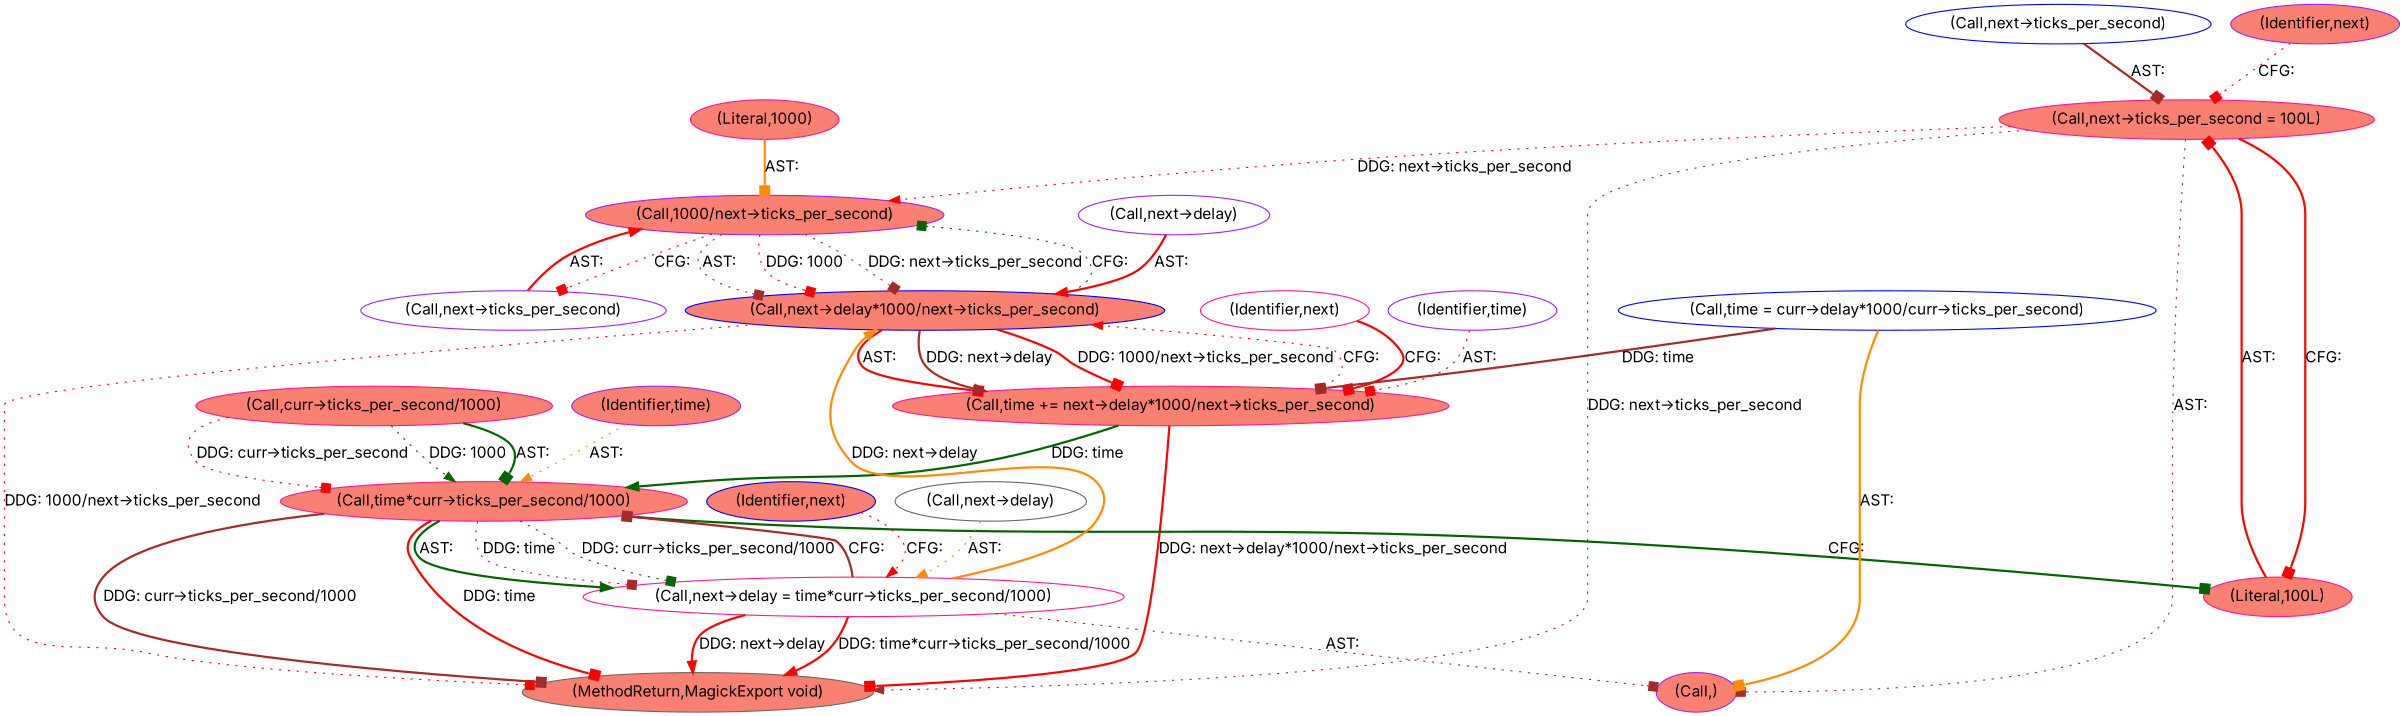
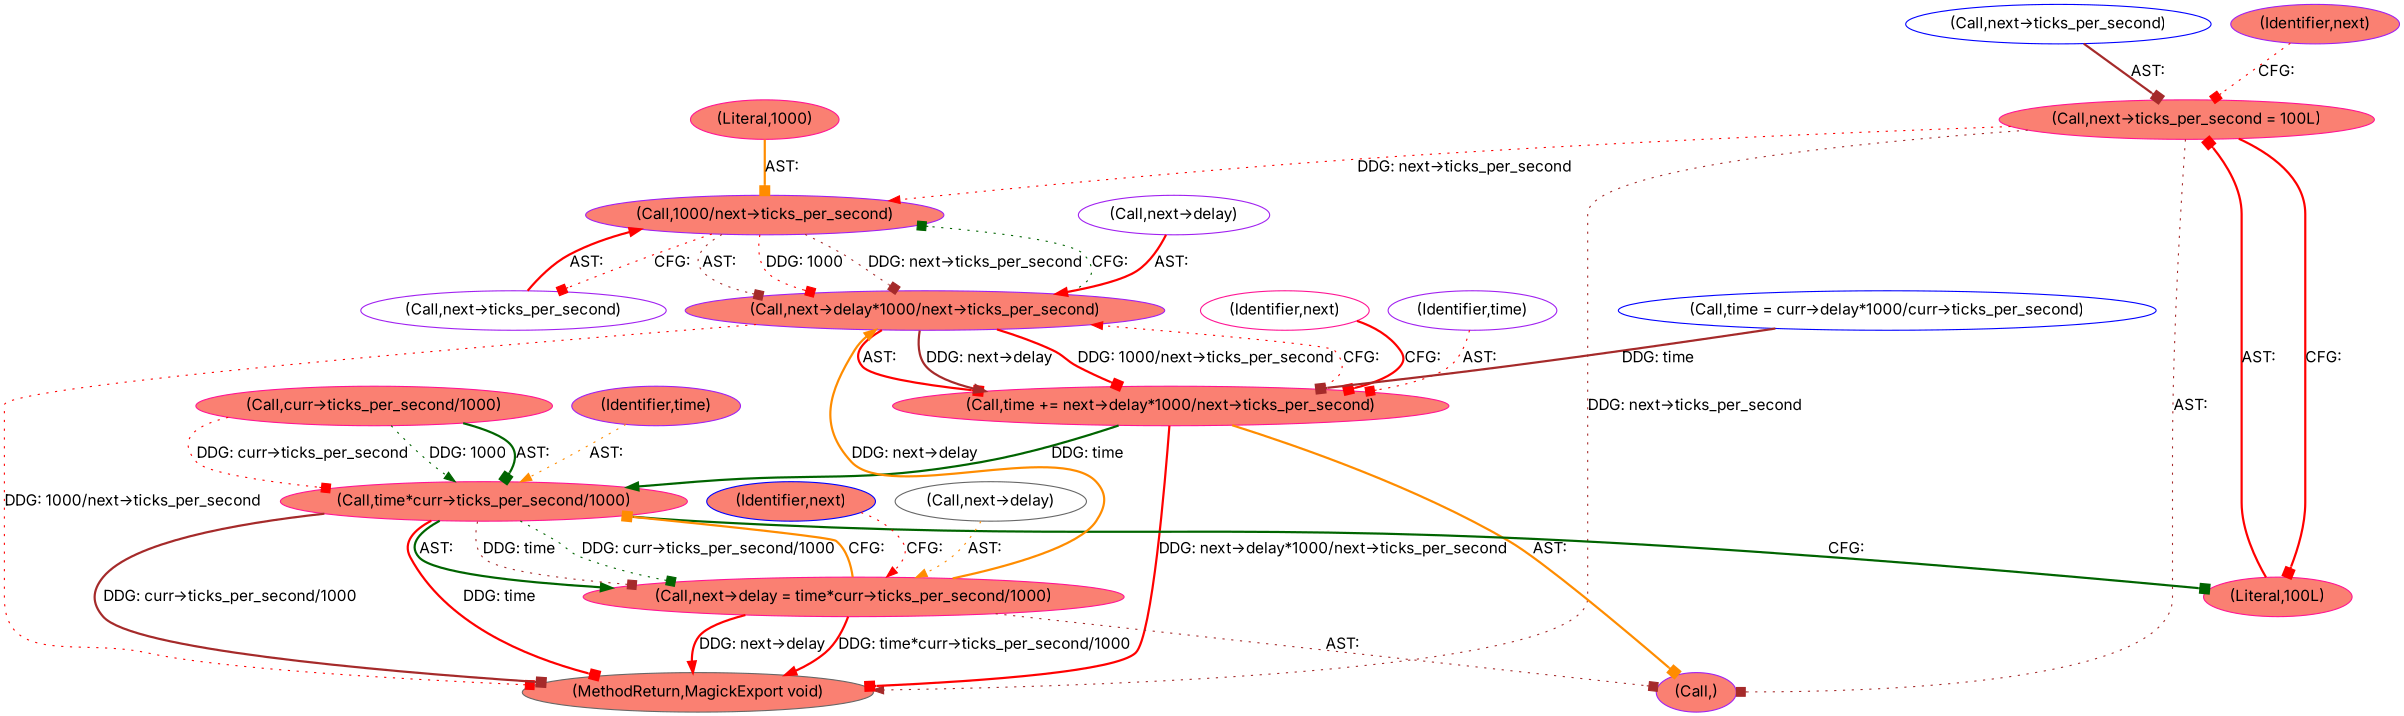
(925, 311) -> (925, 311)
(768, 531) -> (768, 531)
(1860, 540) -> (1466, 518)
(854, 597) -> (854, 597)
